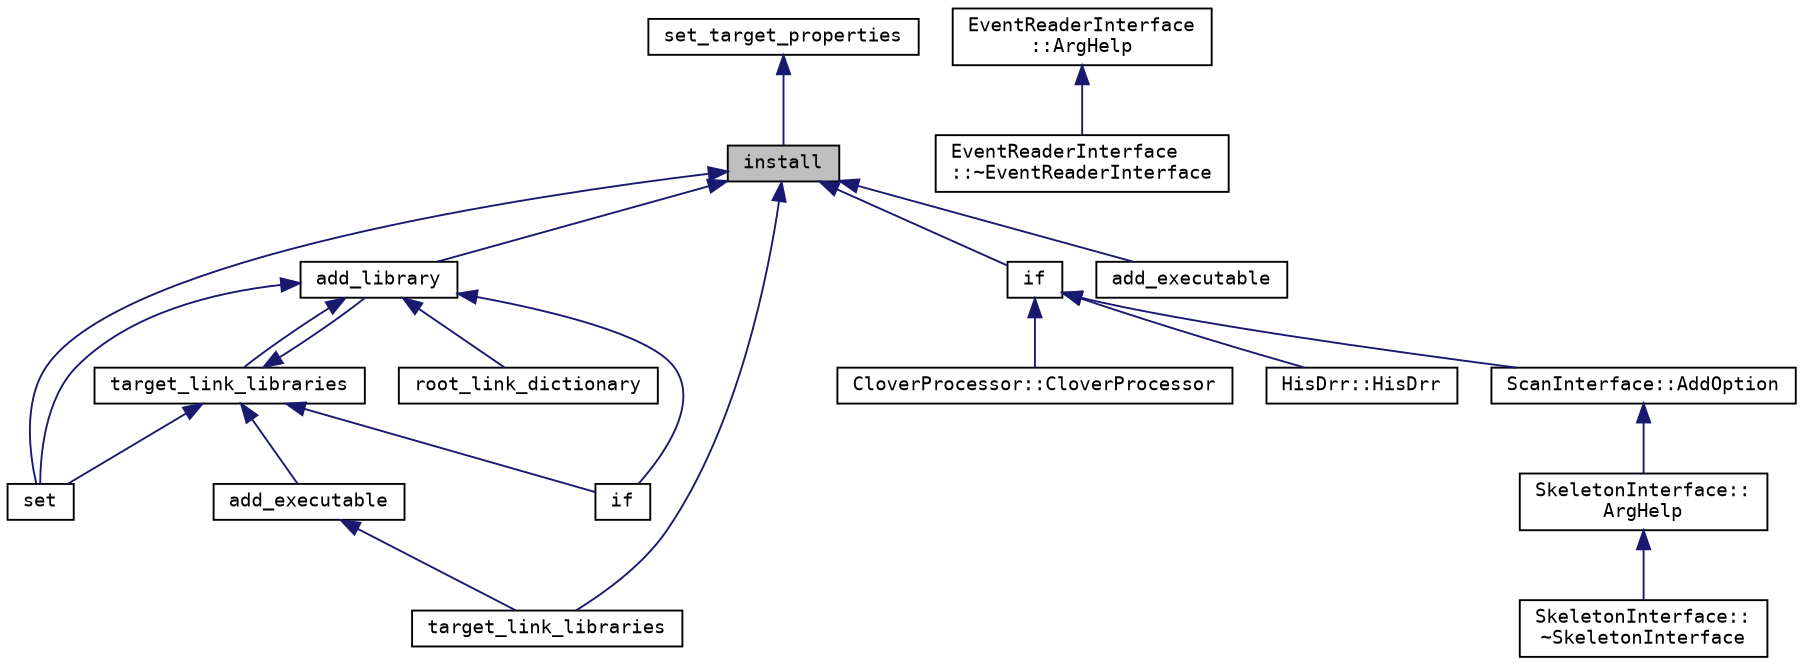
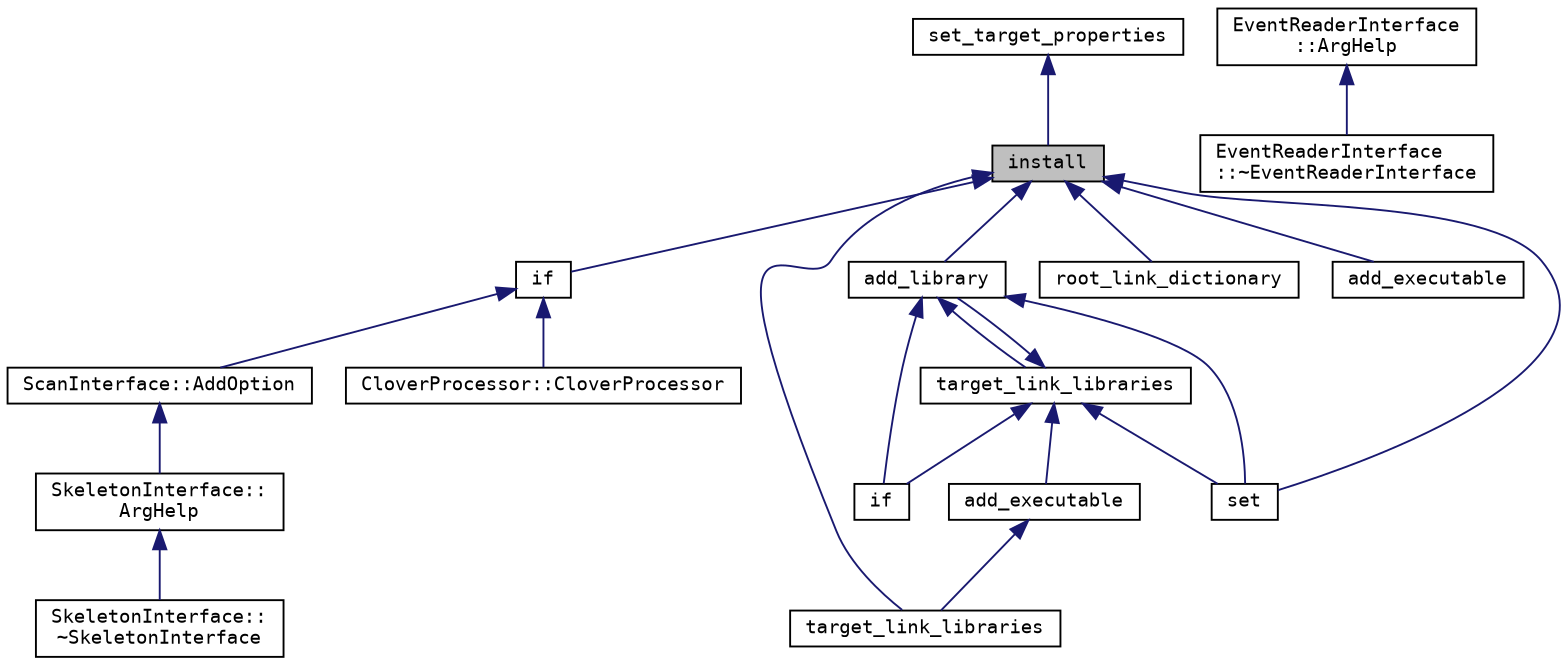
(462, 338) -> (1116, 228)
(1362, 386) -> none
